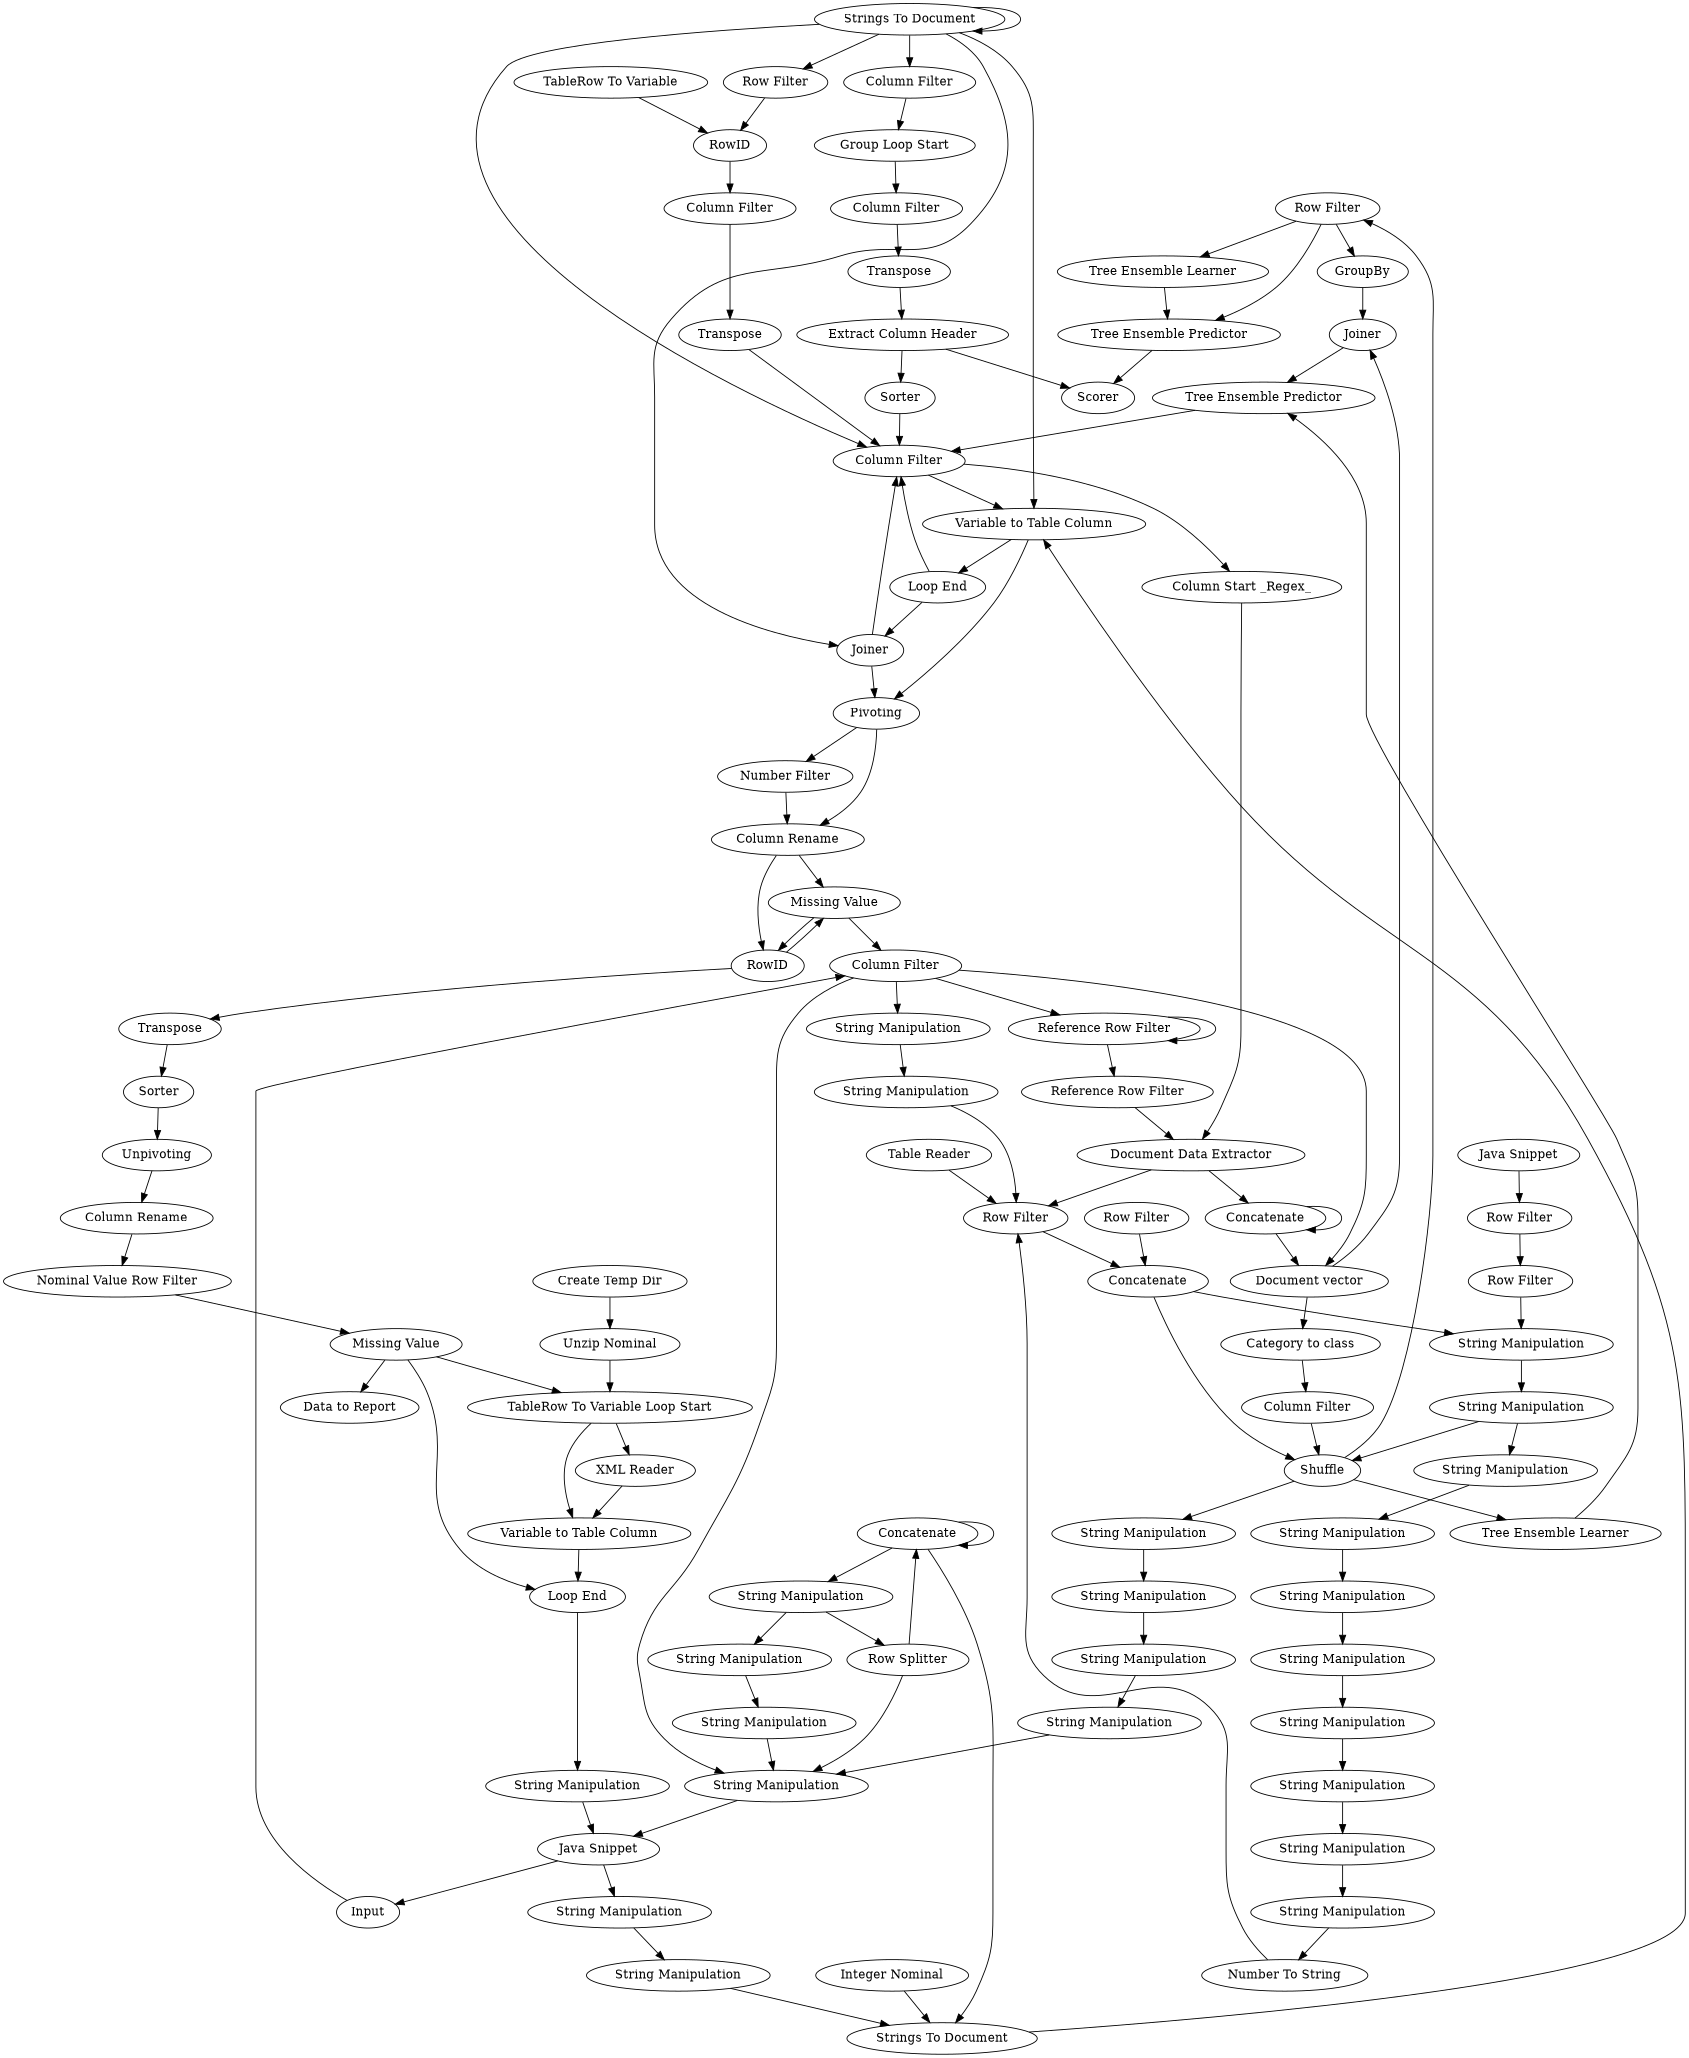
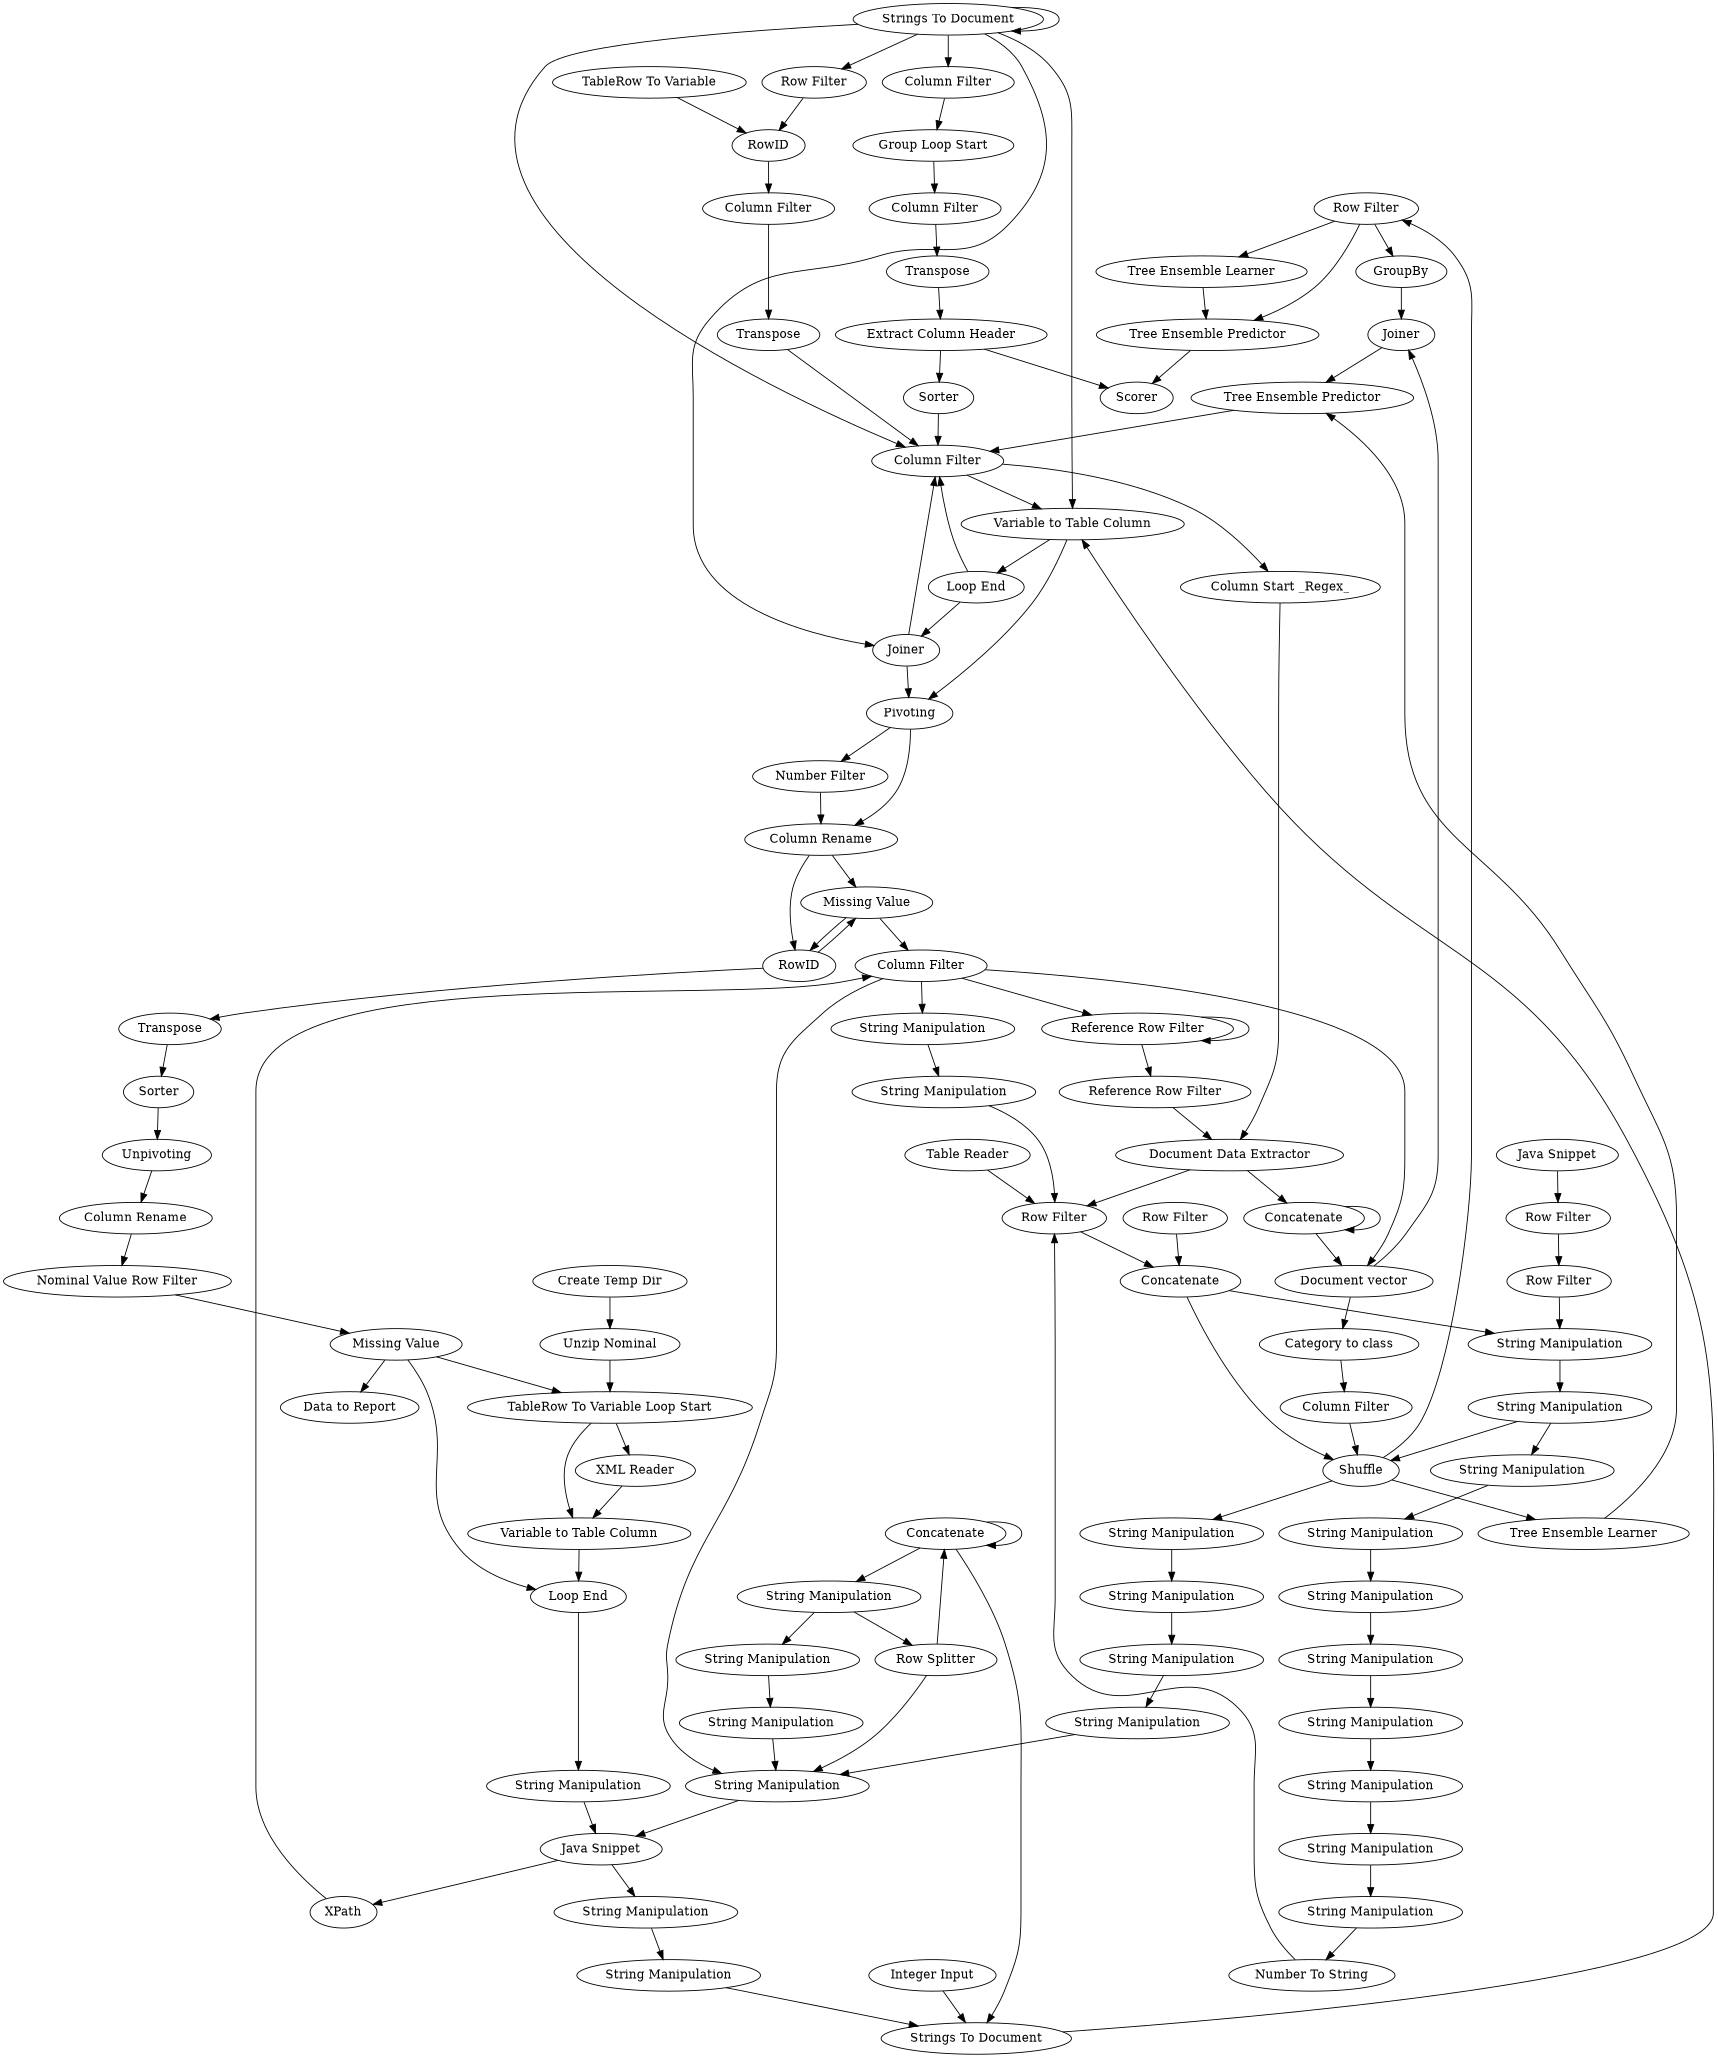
(368, 1912) -> (344, 1912)
(892, 1975) -> (932, 1975)
